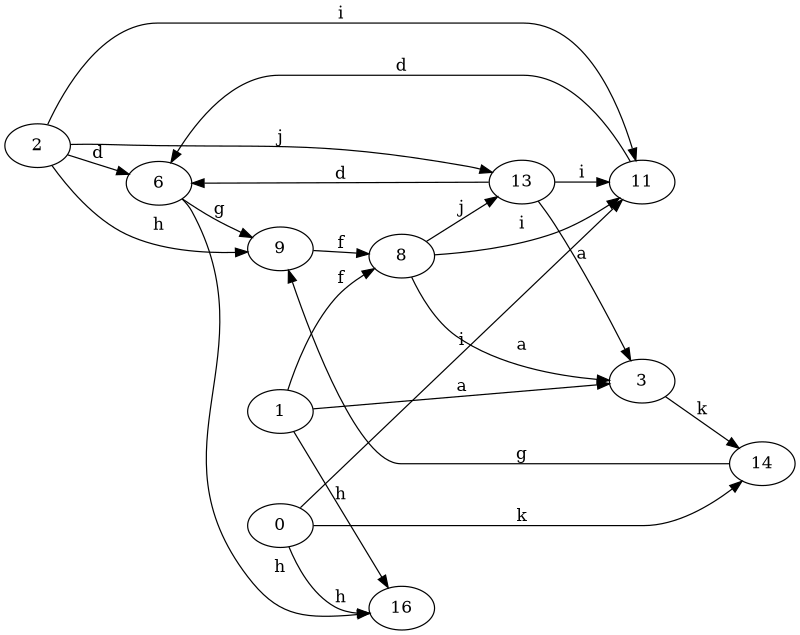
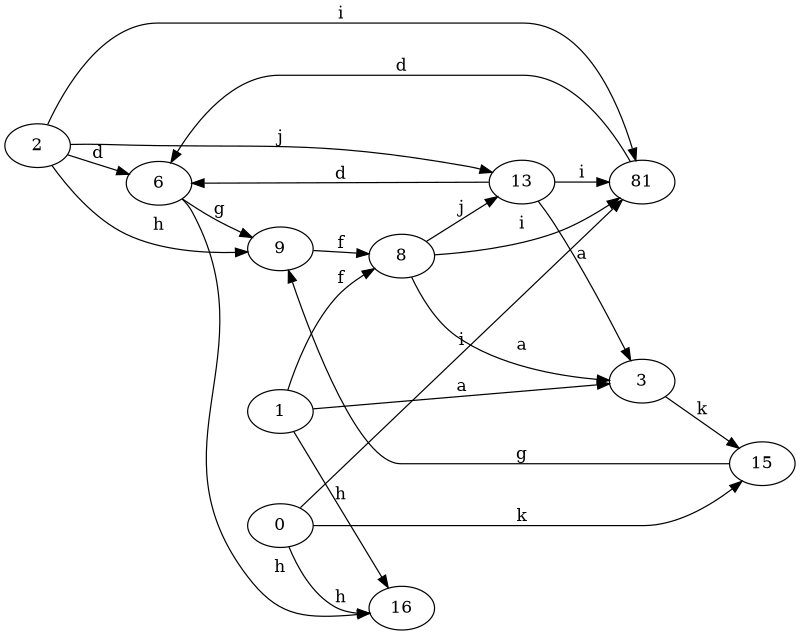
(642, 182) -> (642, 182)
(762, 464) -> (762, 464)
